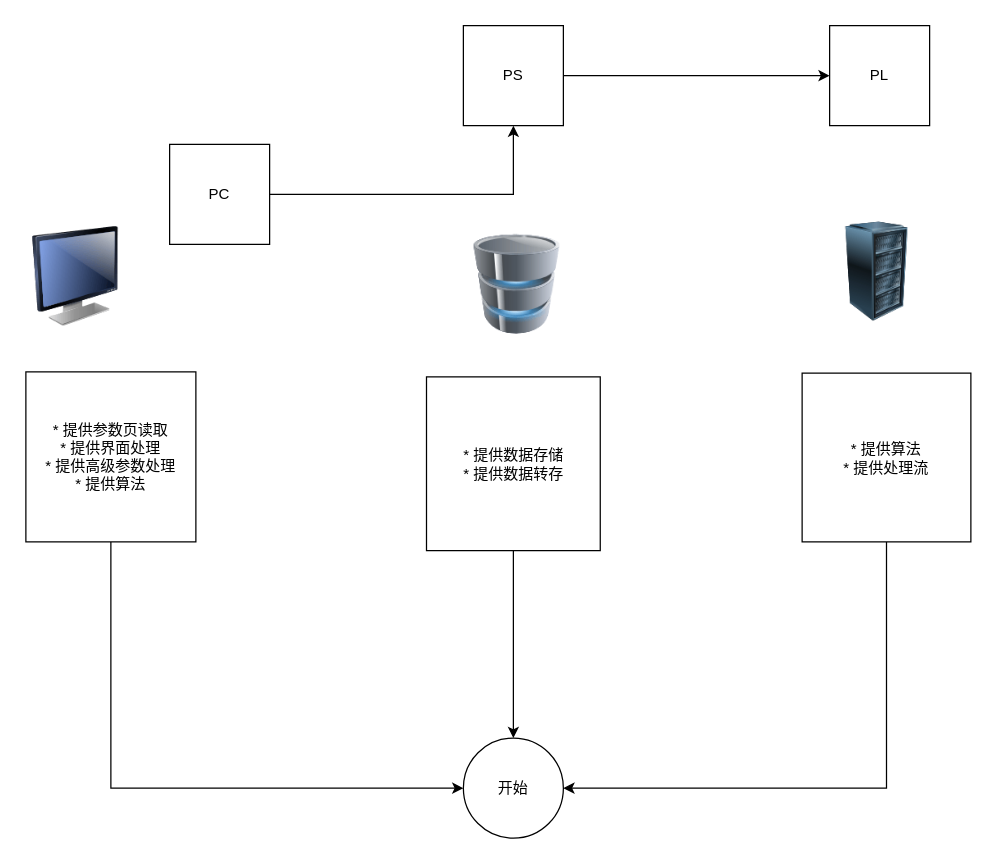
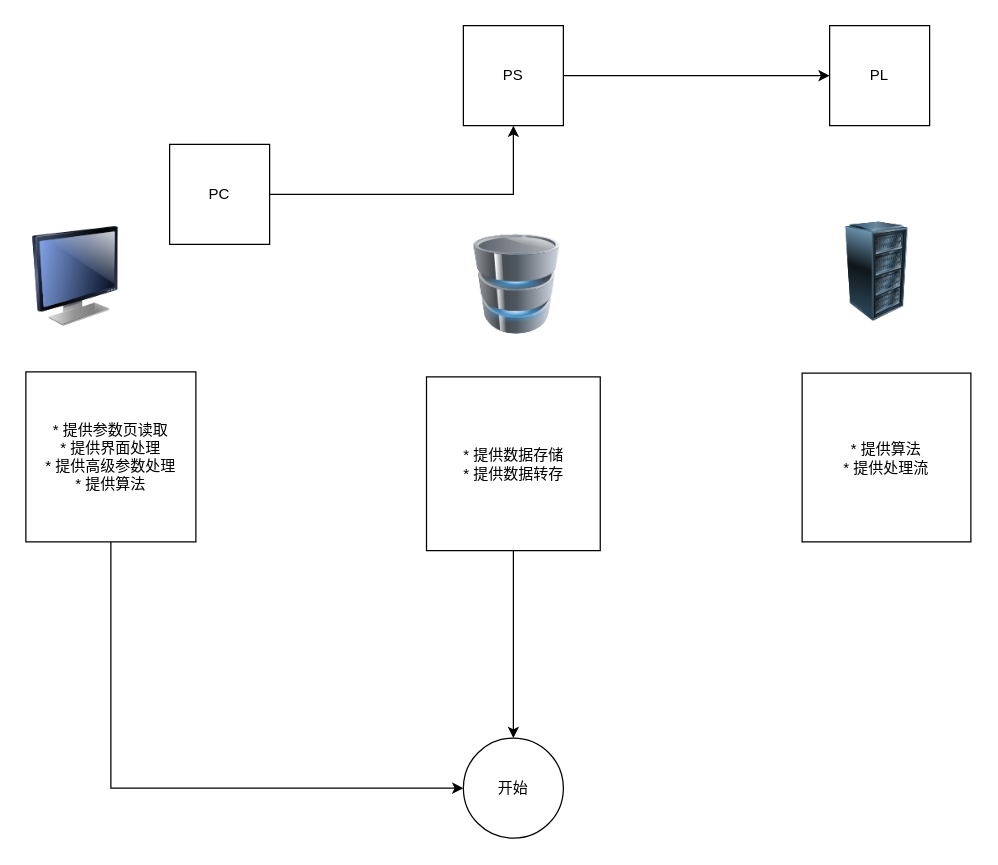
(852, 788) -> none
